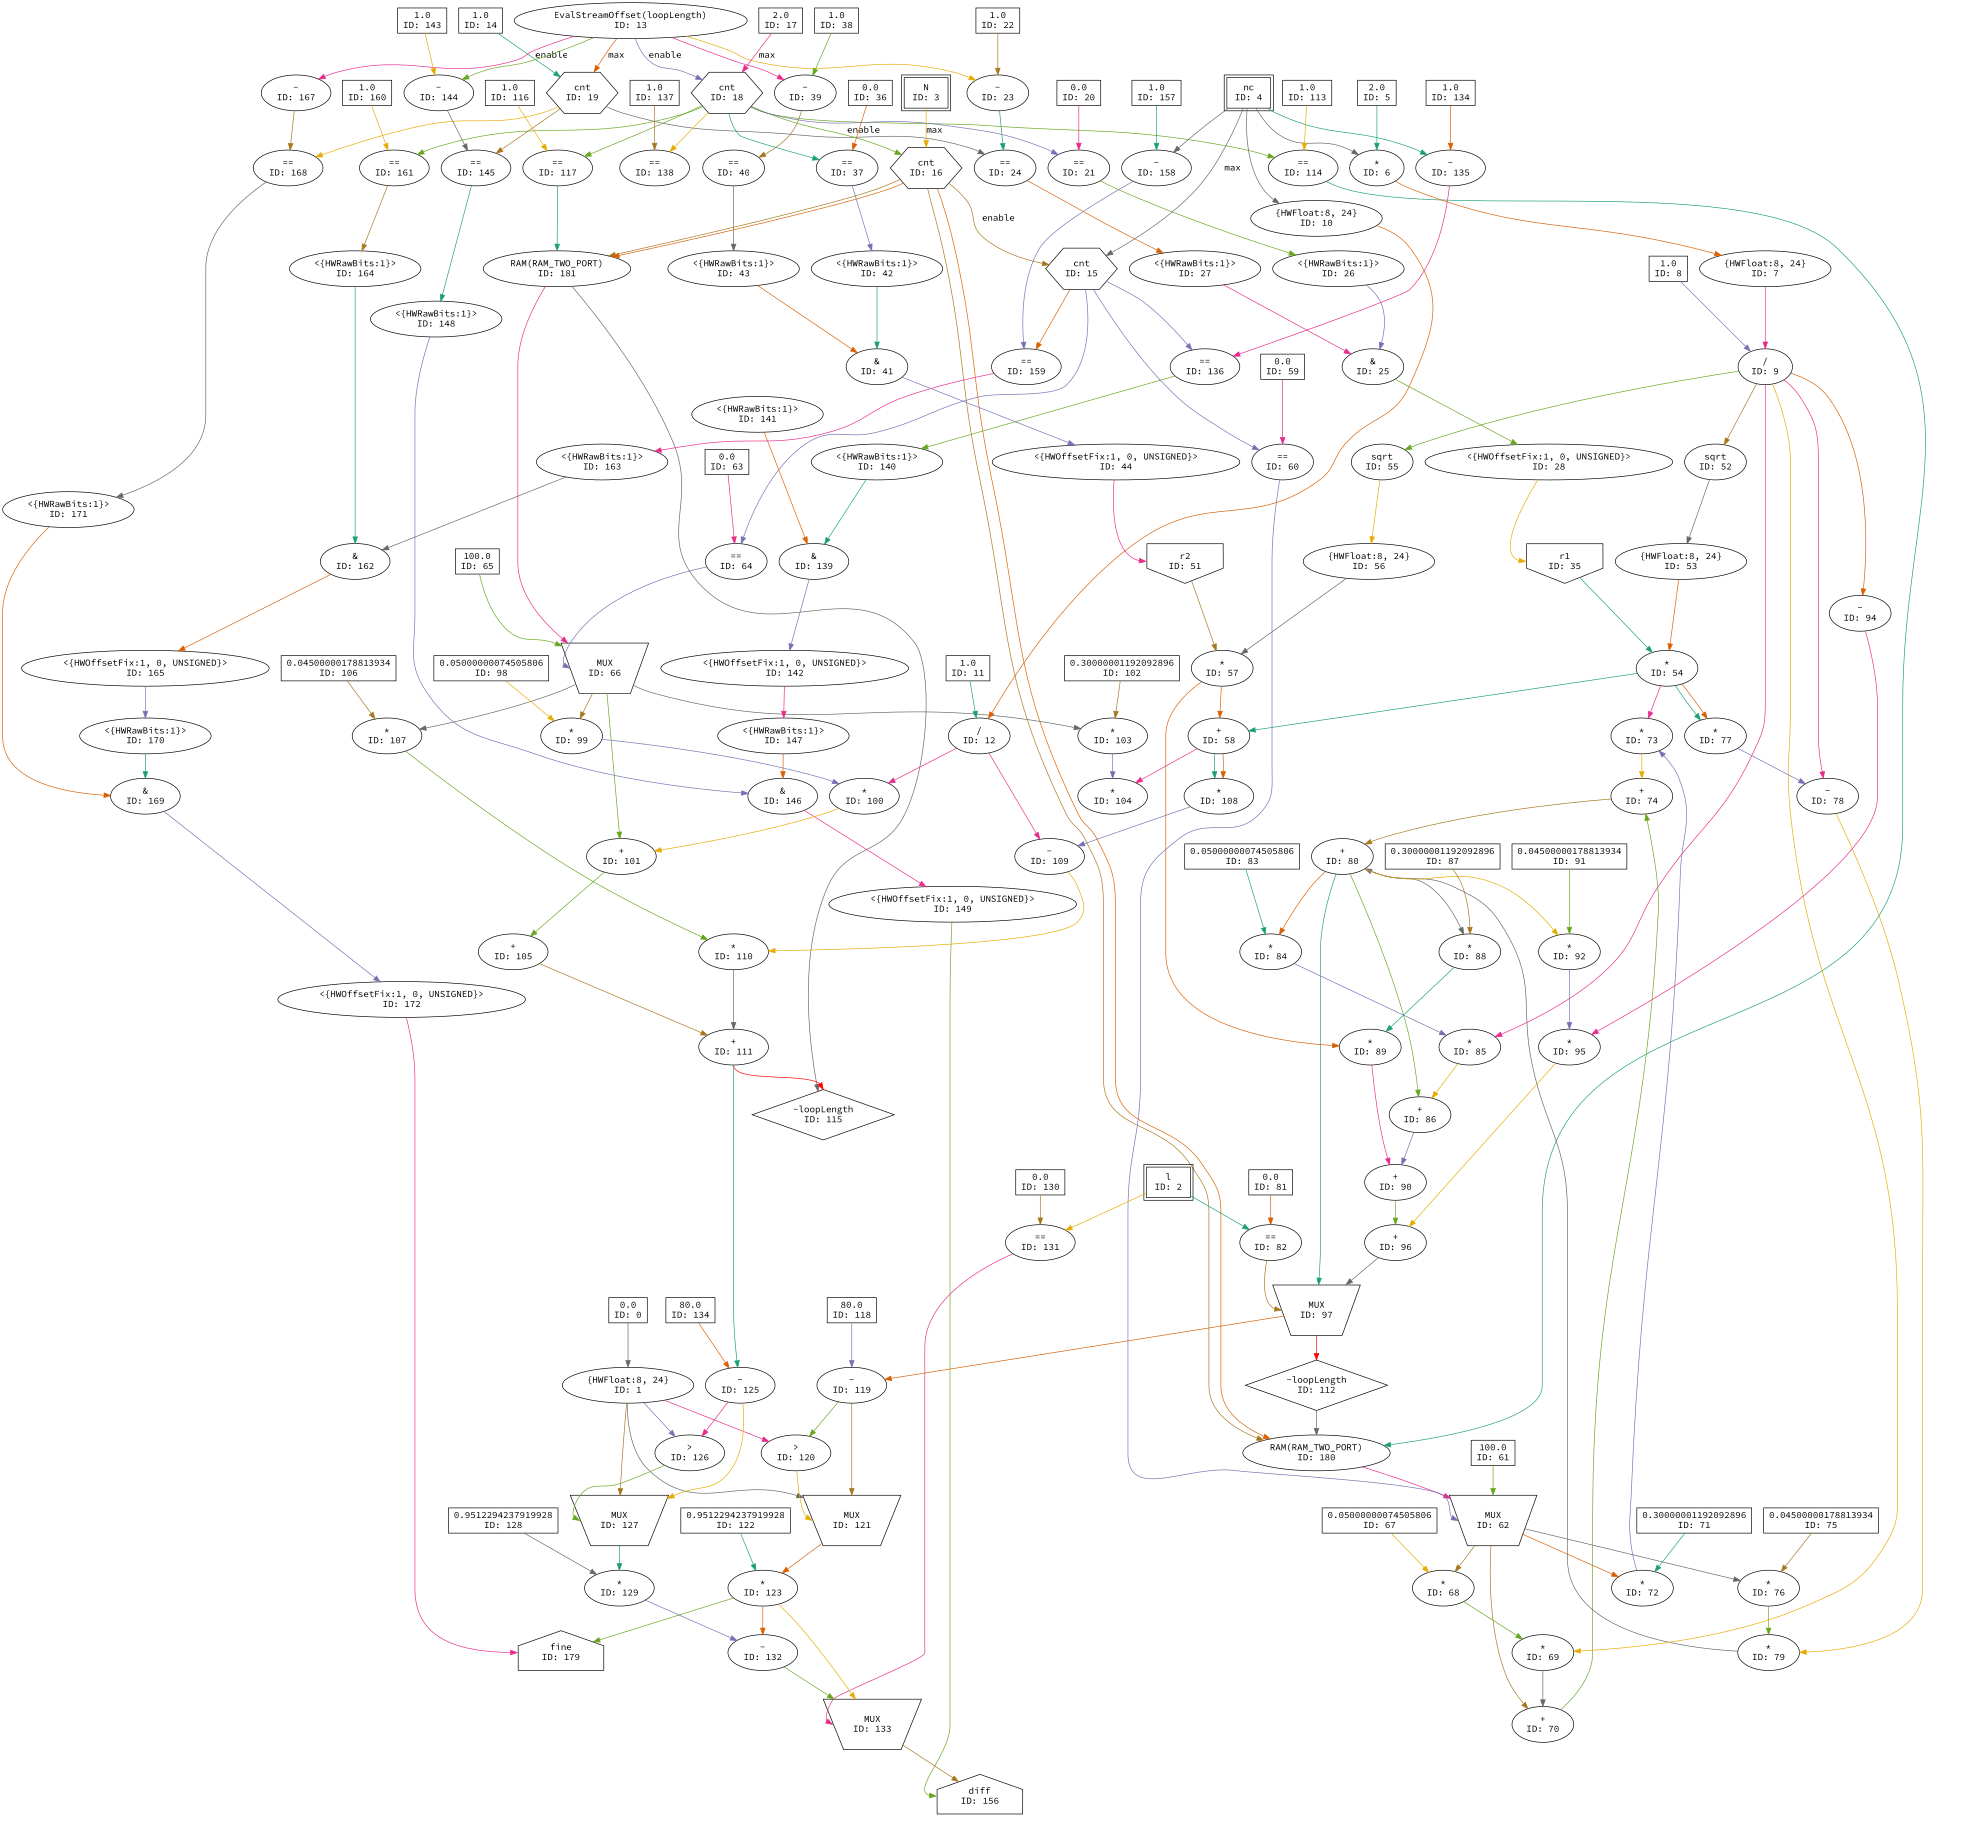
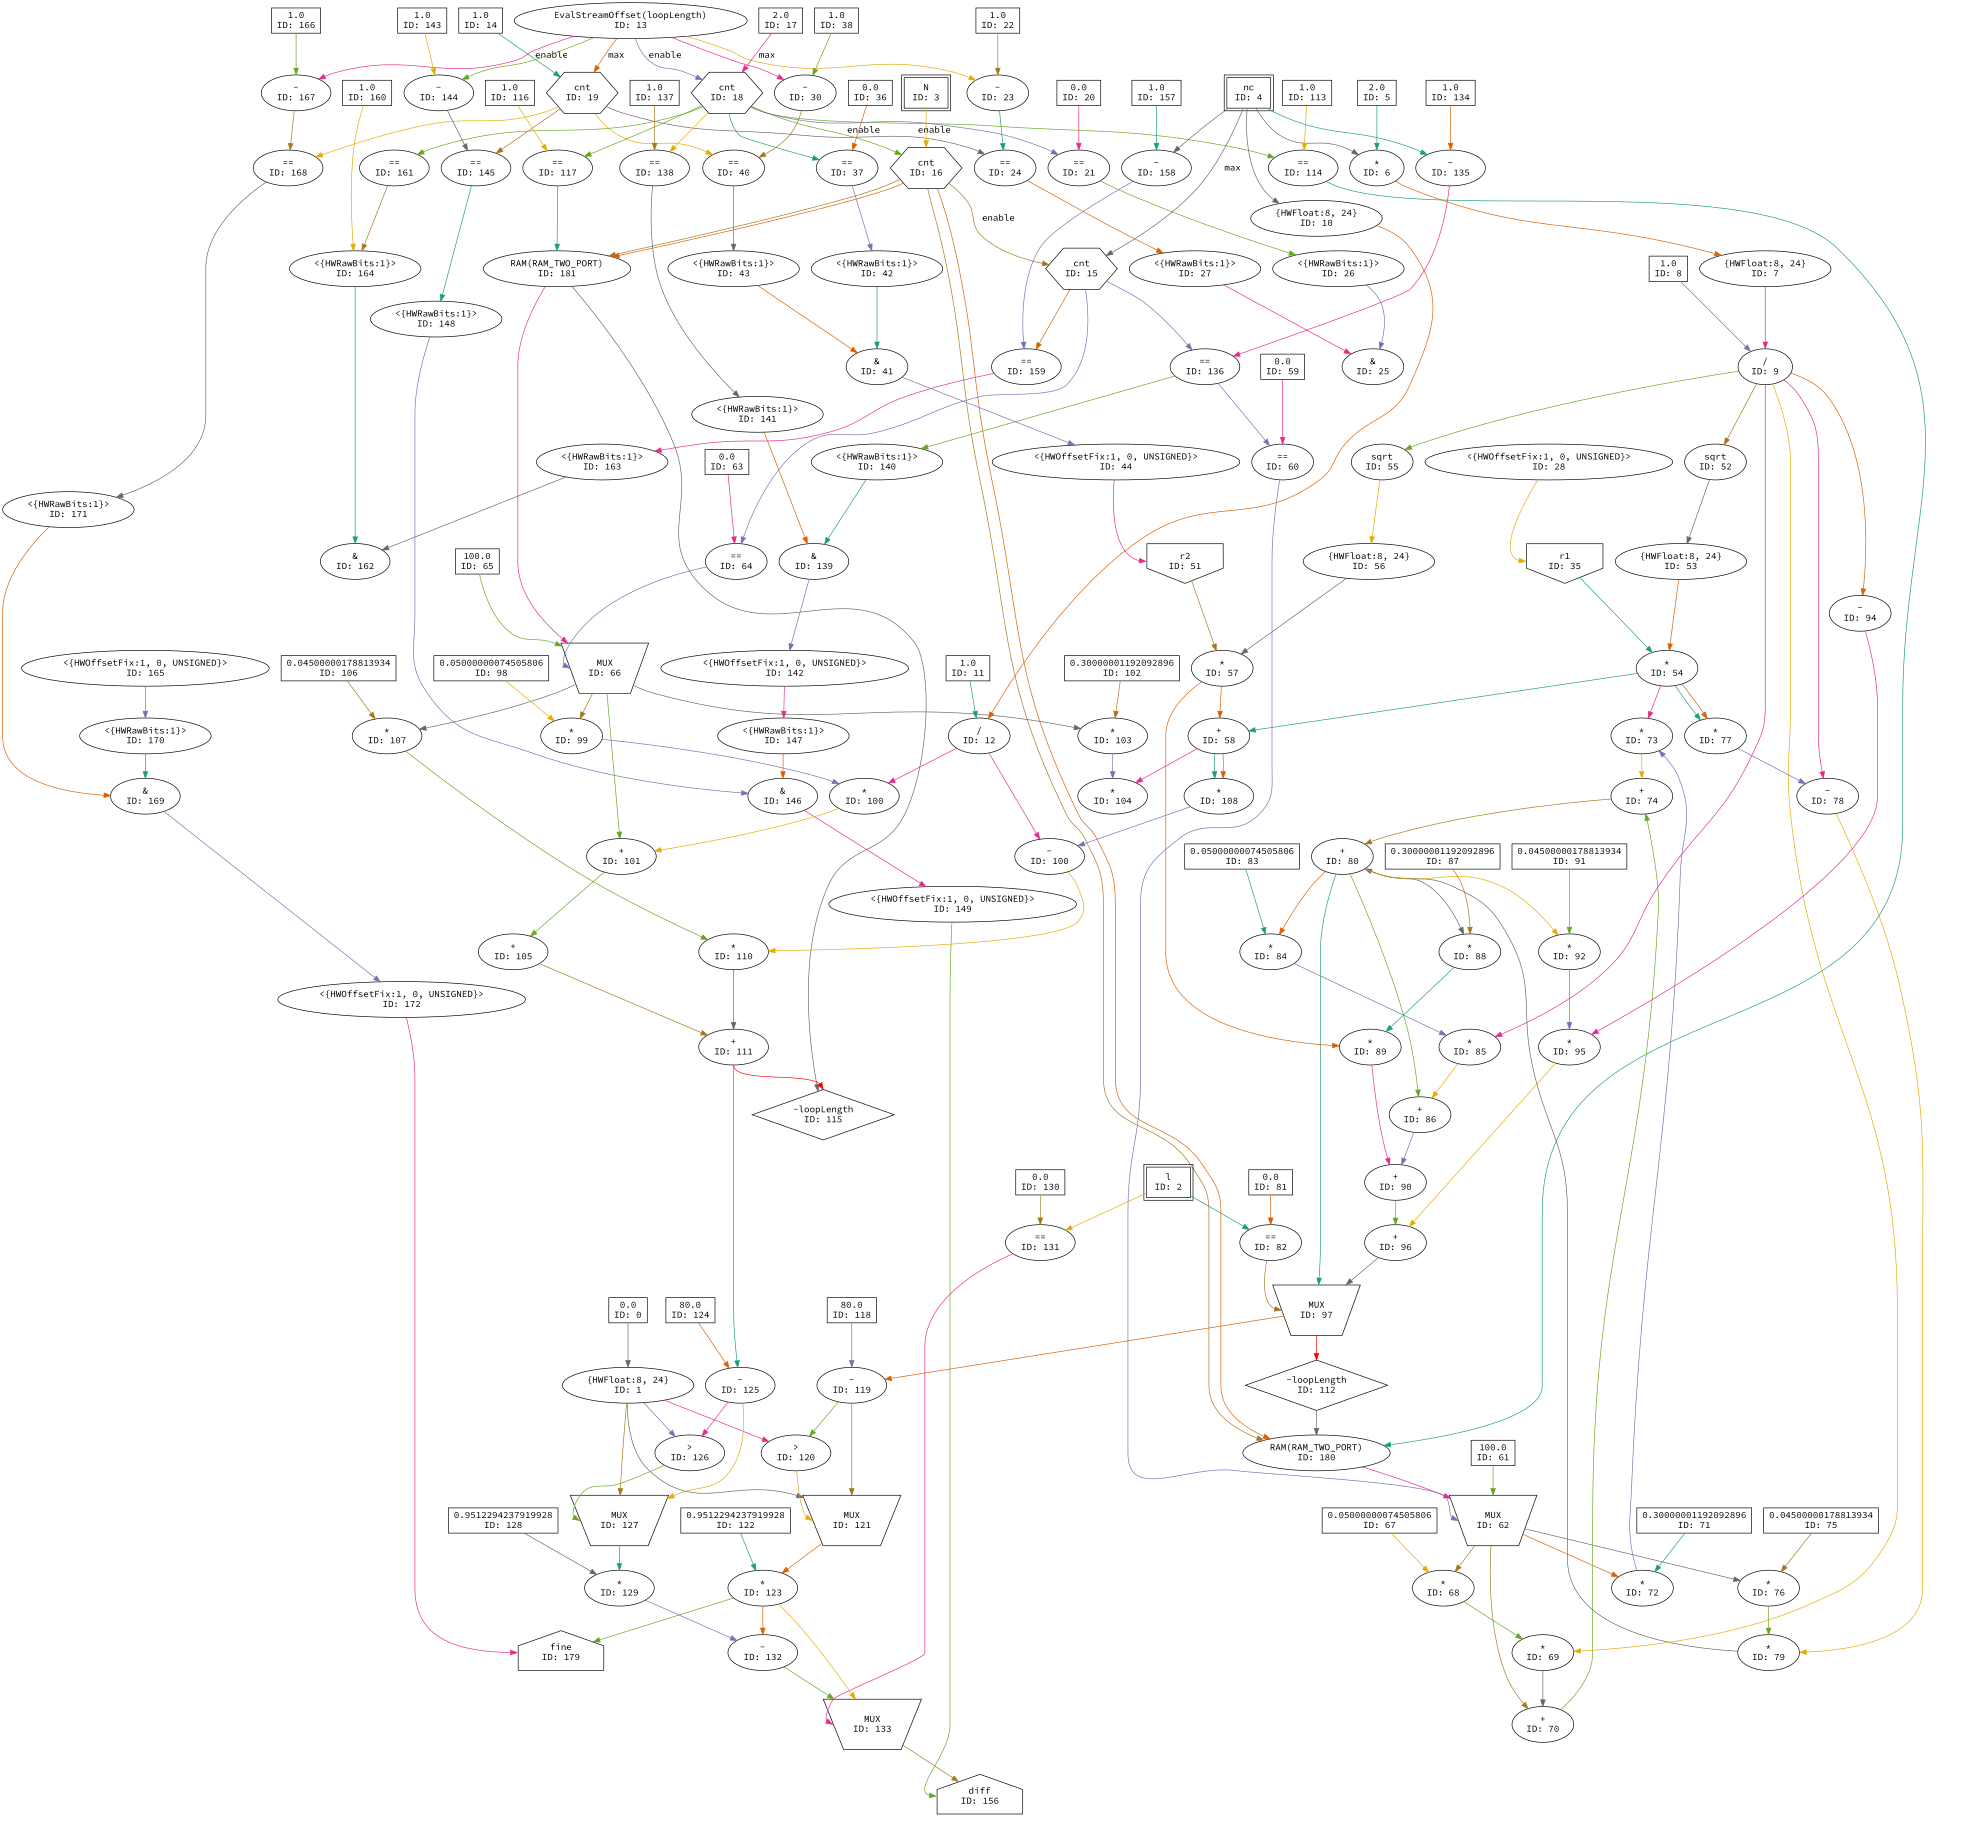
none -> (296, 21)
(805, 93) -> (805, 93)
(379, 125) -> (352, 174)
(934, 130) -> (934, 130)
none -> (646, 144)
none -> (666, 299)
(1157, 377) -> (1242, 412)
(1453, 410) -> none
(258, 611) -> none
(1050, 856) -> (1050, 856)
(690, 1310) -> (690, 1310)
